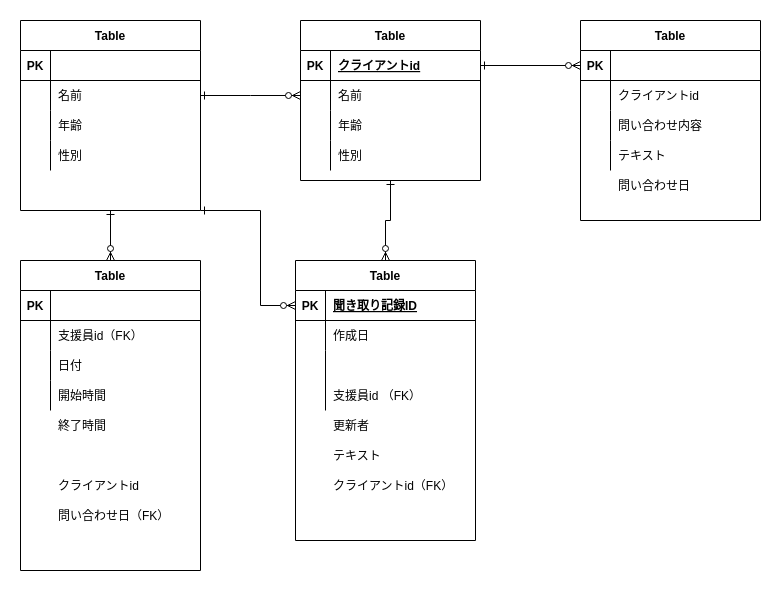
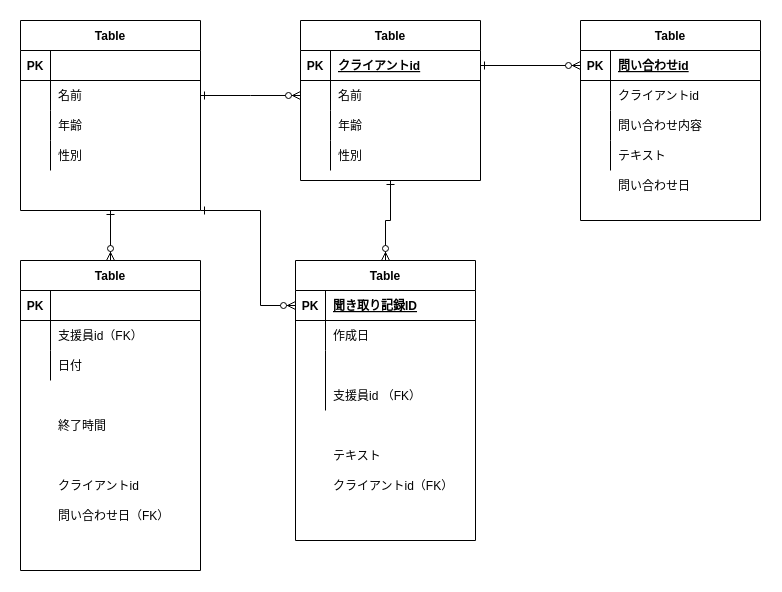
none -> (686, 66)
(126, 396) -> none
(401, 426) -> none
